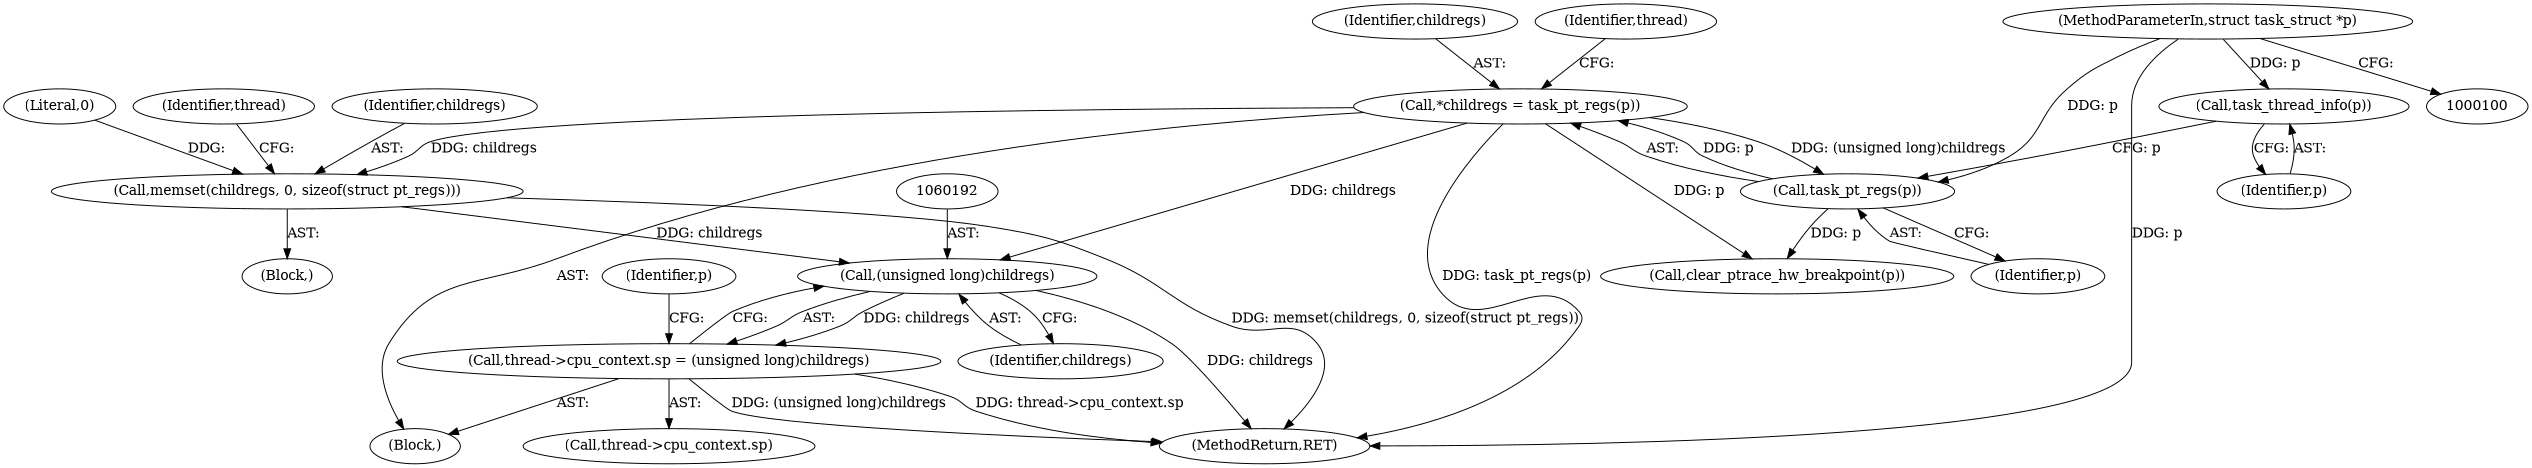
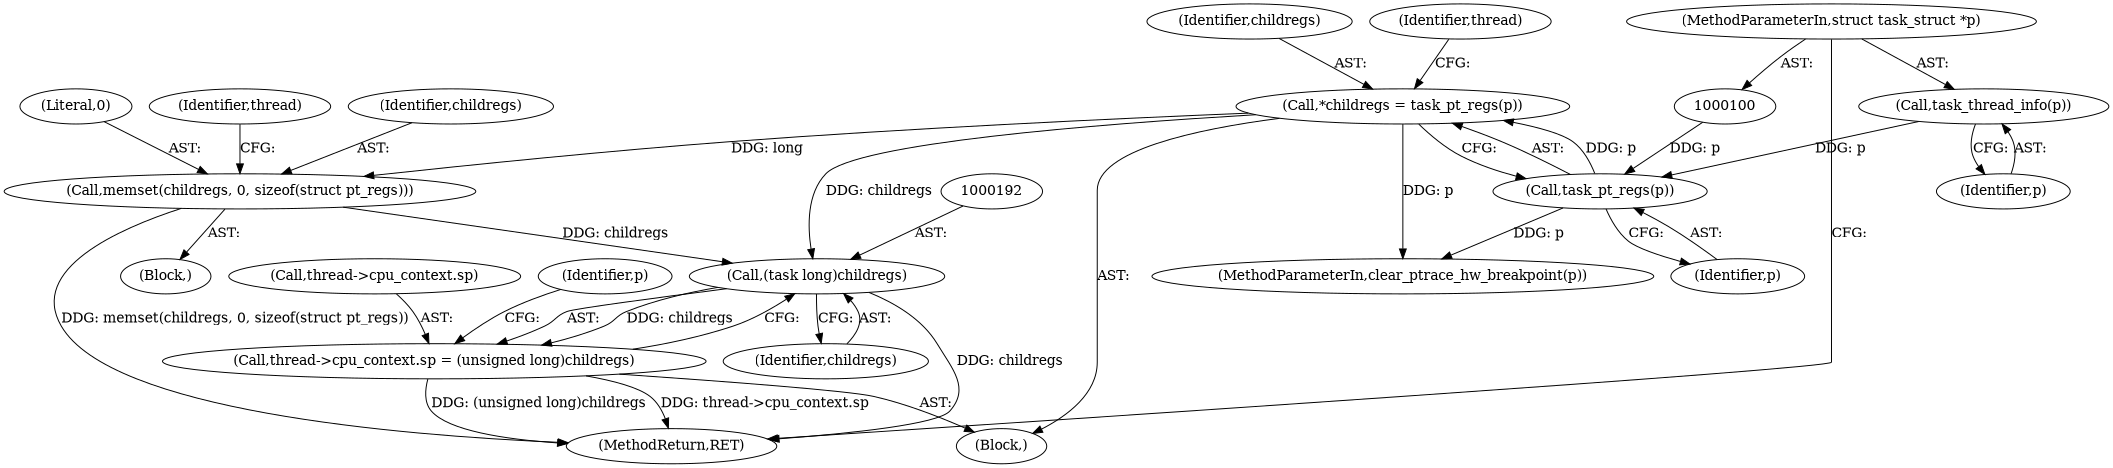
(2275, 64) -> (1935, 64)
(2378, 64) -> (1799, 64)
(2051, 107) -> (1668, 145)
(209, 149) -> (187, 149)
(484, 149) -> (767, 149)
(1898, 149) -> (1481, 149)
(2137, 149) -> (1840, 149)
(947, 191) -> (992, 191)
(2157, 234) -> (1852, 234)
(947, 276) -> (817, 276)
(1777, 276) -> (1403, 276)
(1542, 296) -> none
(669, 399) -> (413, 312)
